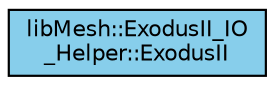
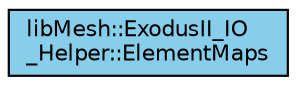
(137, 43) -> (148, 43)
